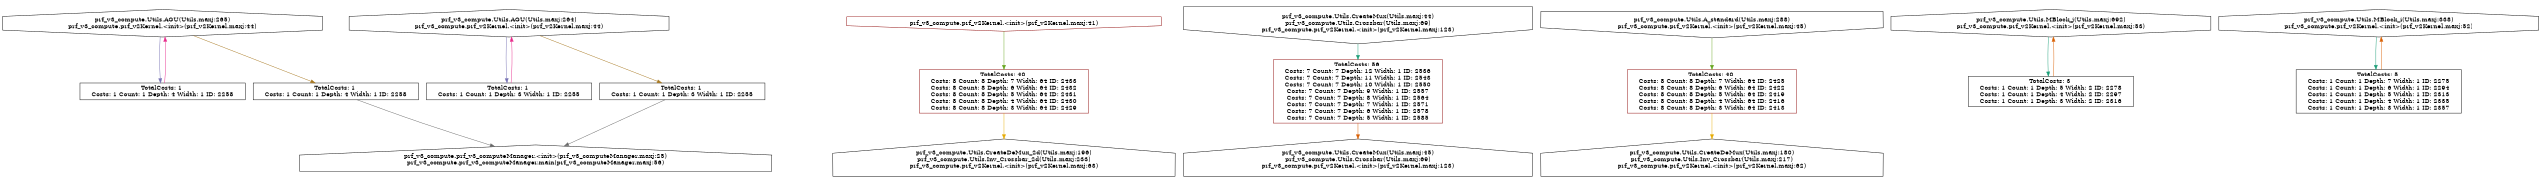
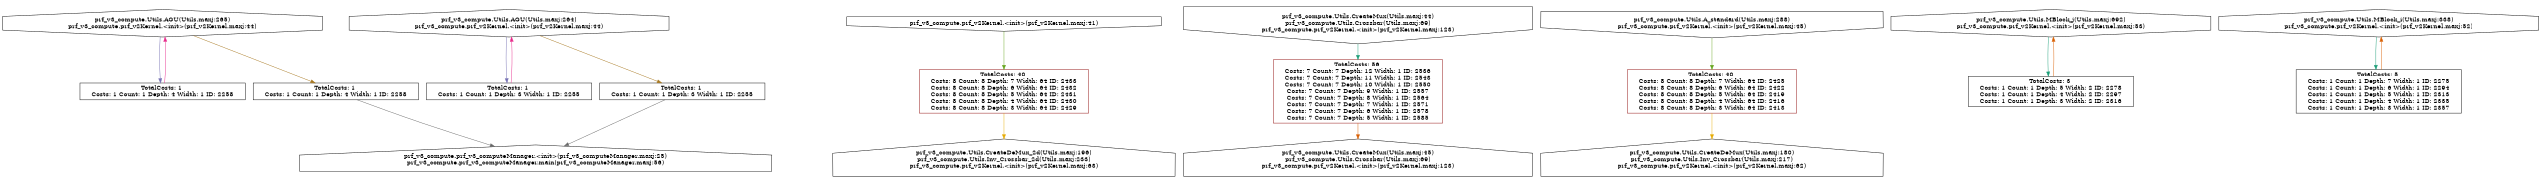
(1004, 23) -> (1004, 23)
